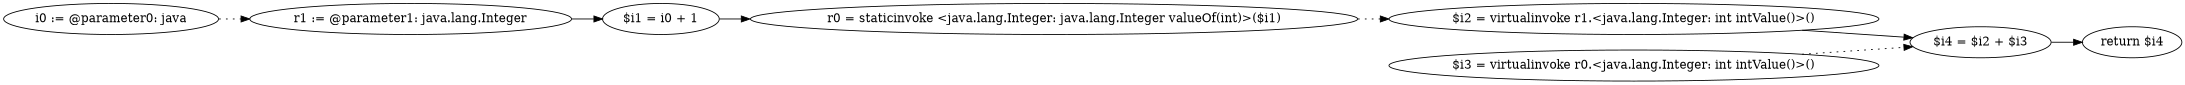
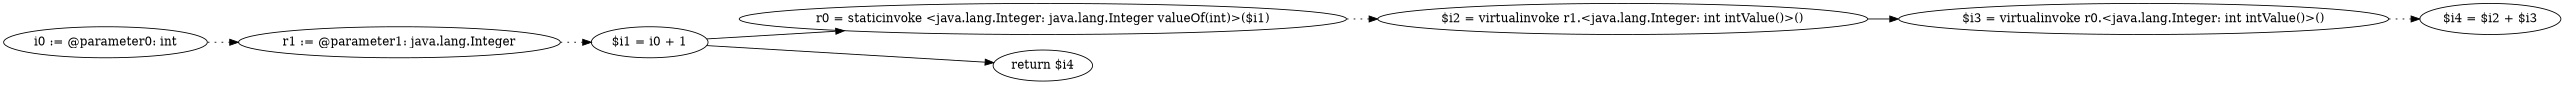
(111, 19) -> (105, 42)
(583, 19) -> (572, 42)
(1853, 34) -> (1879, 19)
(2062, 42) -> (846, 54)
